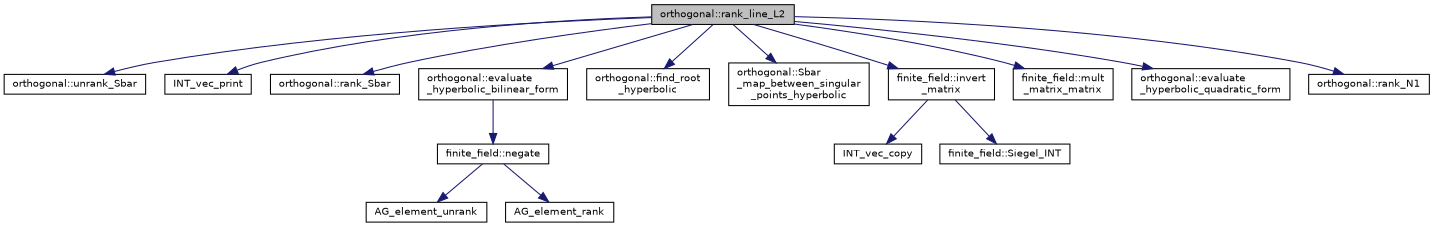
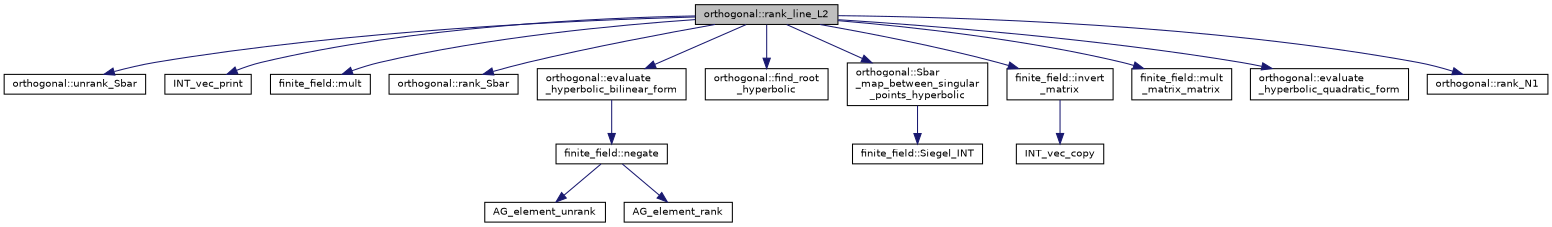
none -> (320, 84)
(972, 118) -> (918, 119)
